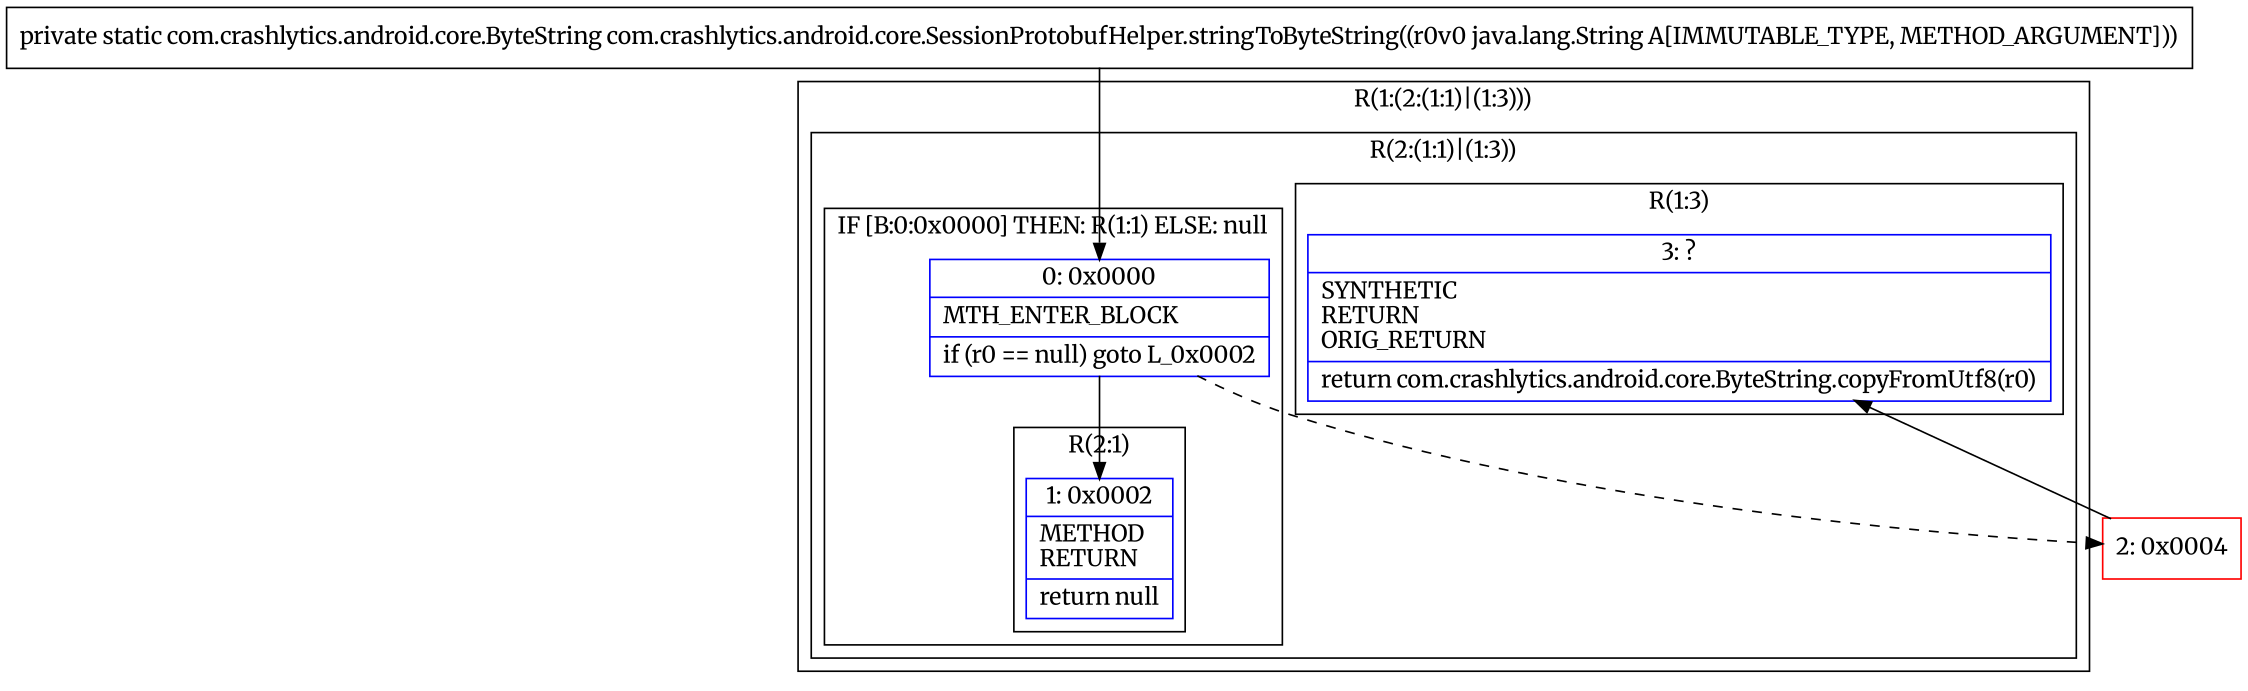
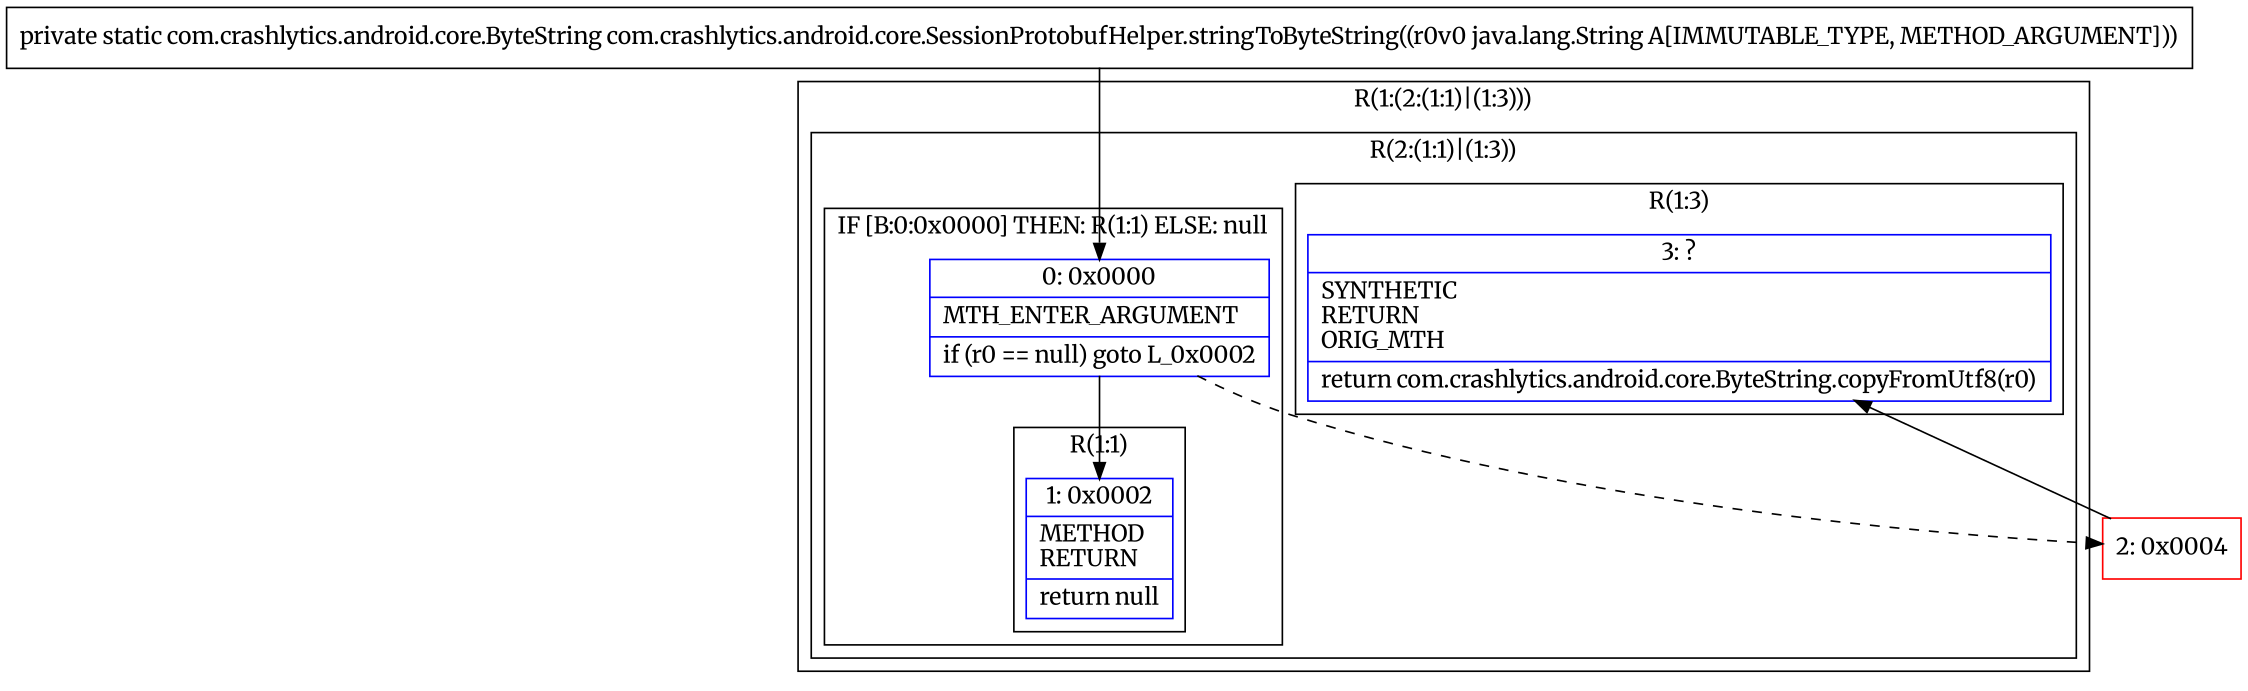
(1061, 316) -> (1091, 316)
(1403, 341) -> (1384, 341)
(1100, 446) -> (1100, 446)
